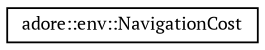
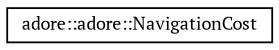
(133, 25) -> (140, 25)
